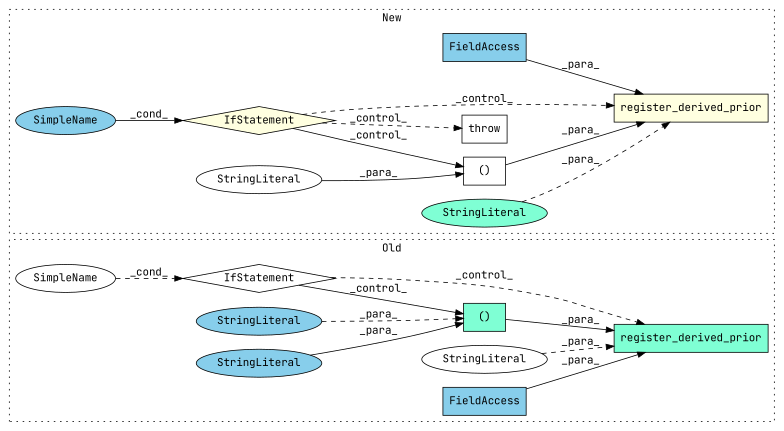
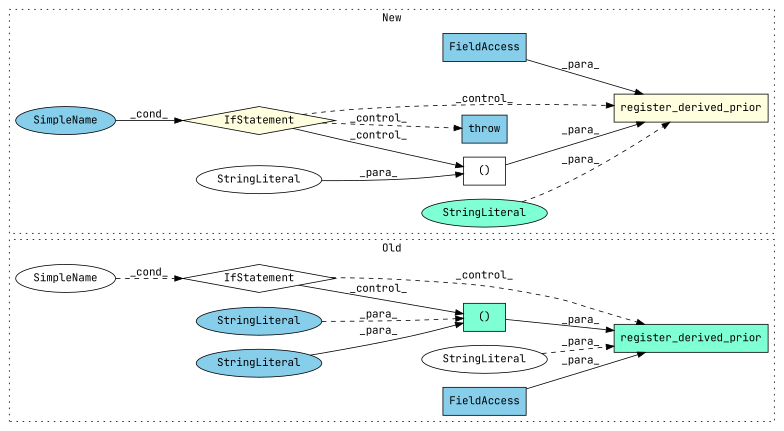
(485, 129) -> (485, 129)
